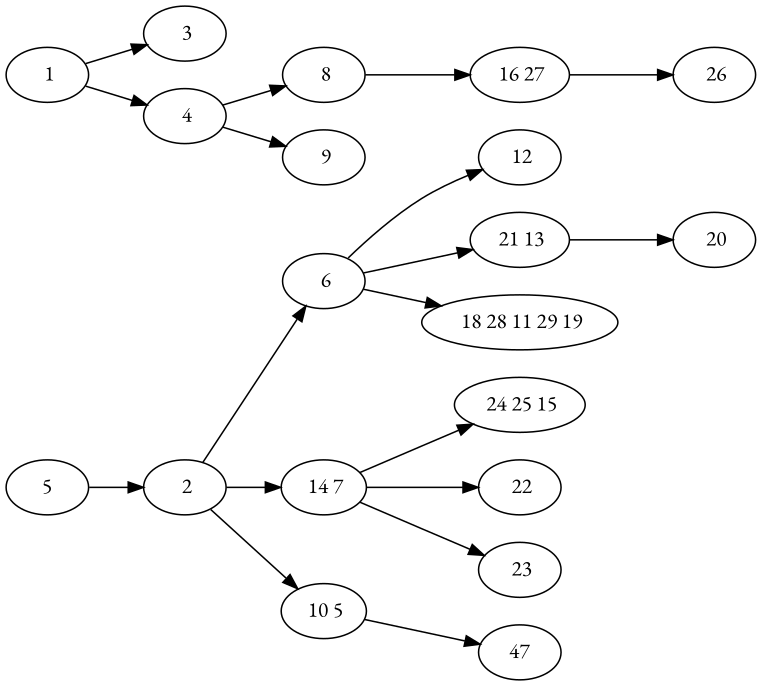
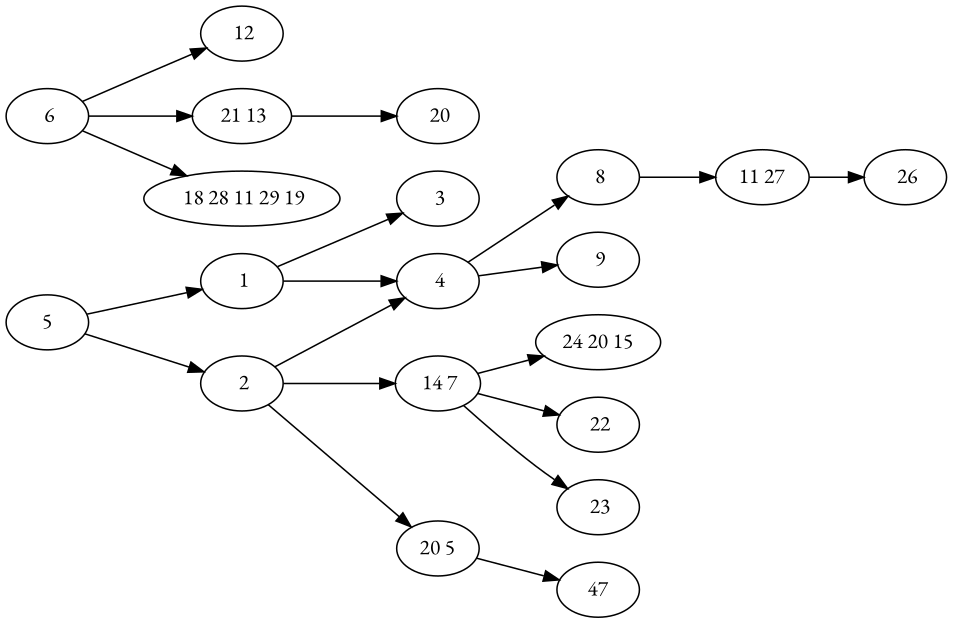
(520, 75) -> (762, 177)
none -> (137, 303)
(250, 391) -> (333, 336)
(520, 405) -> (598, 342)
(324, 611) -> (438, 548)
